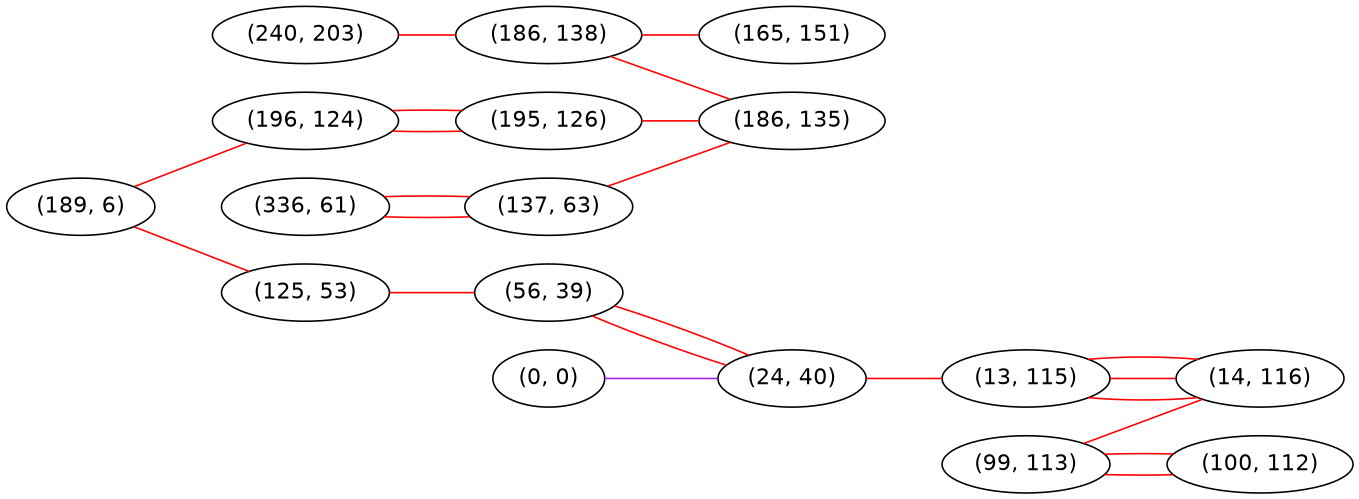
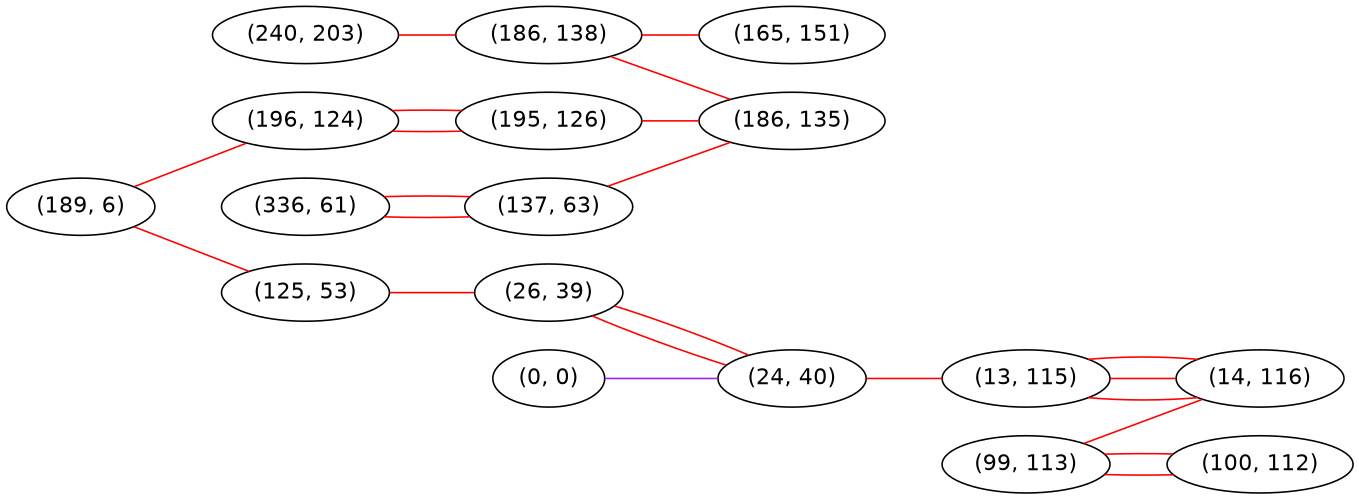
(549, 293) -> (549, 293)
